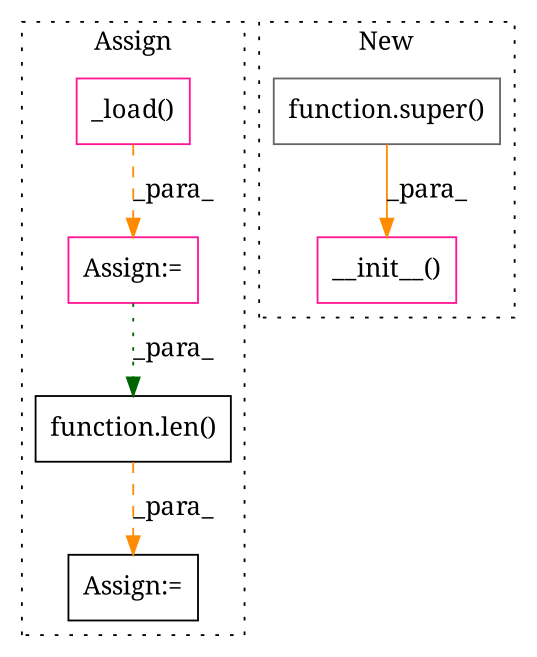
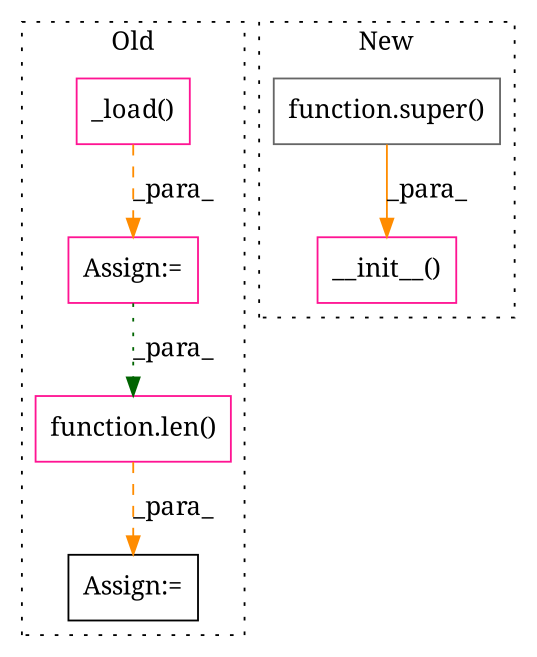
(133, 43) -> (133, 43)
(133, 429) -> (133, 429)
